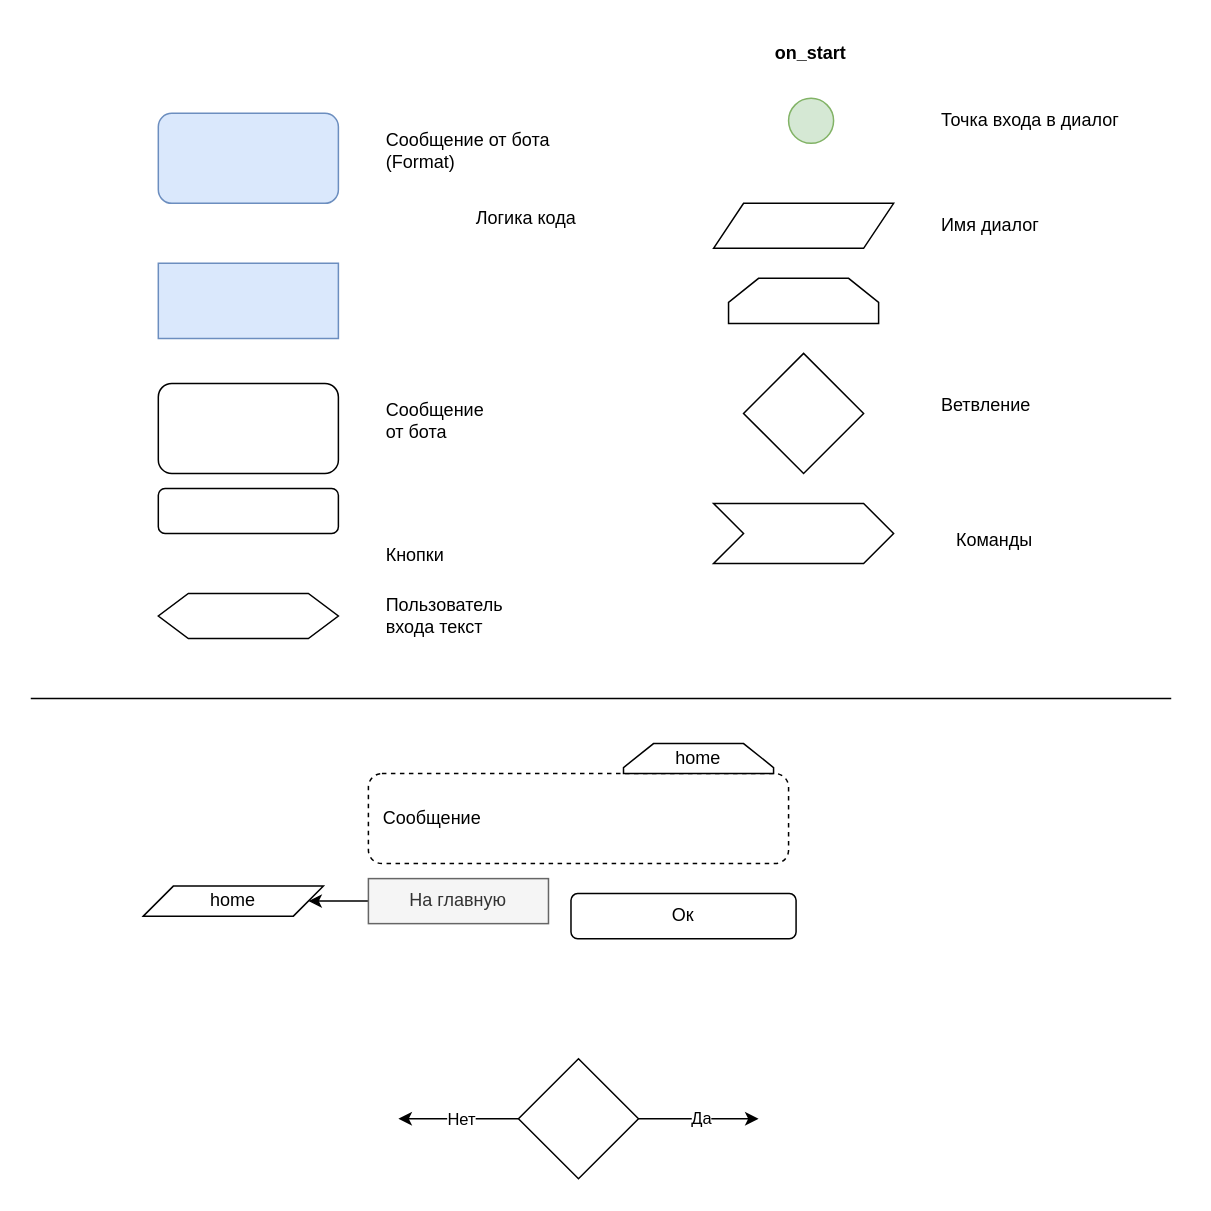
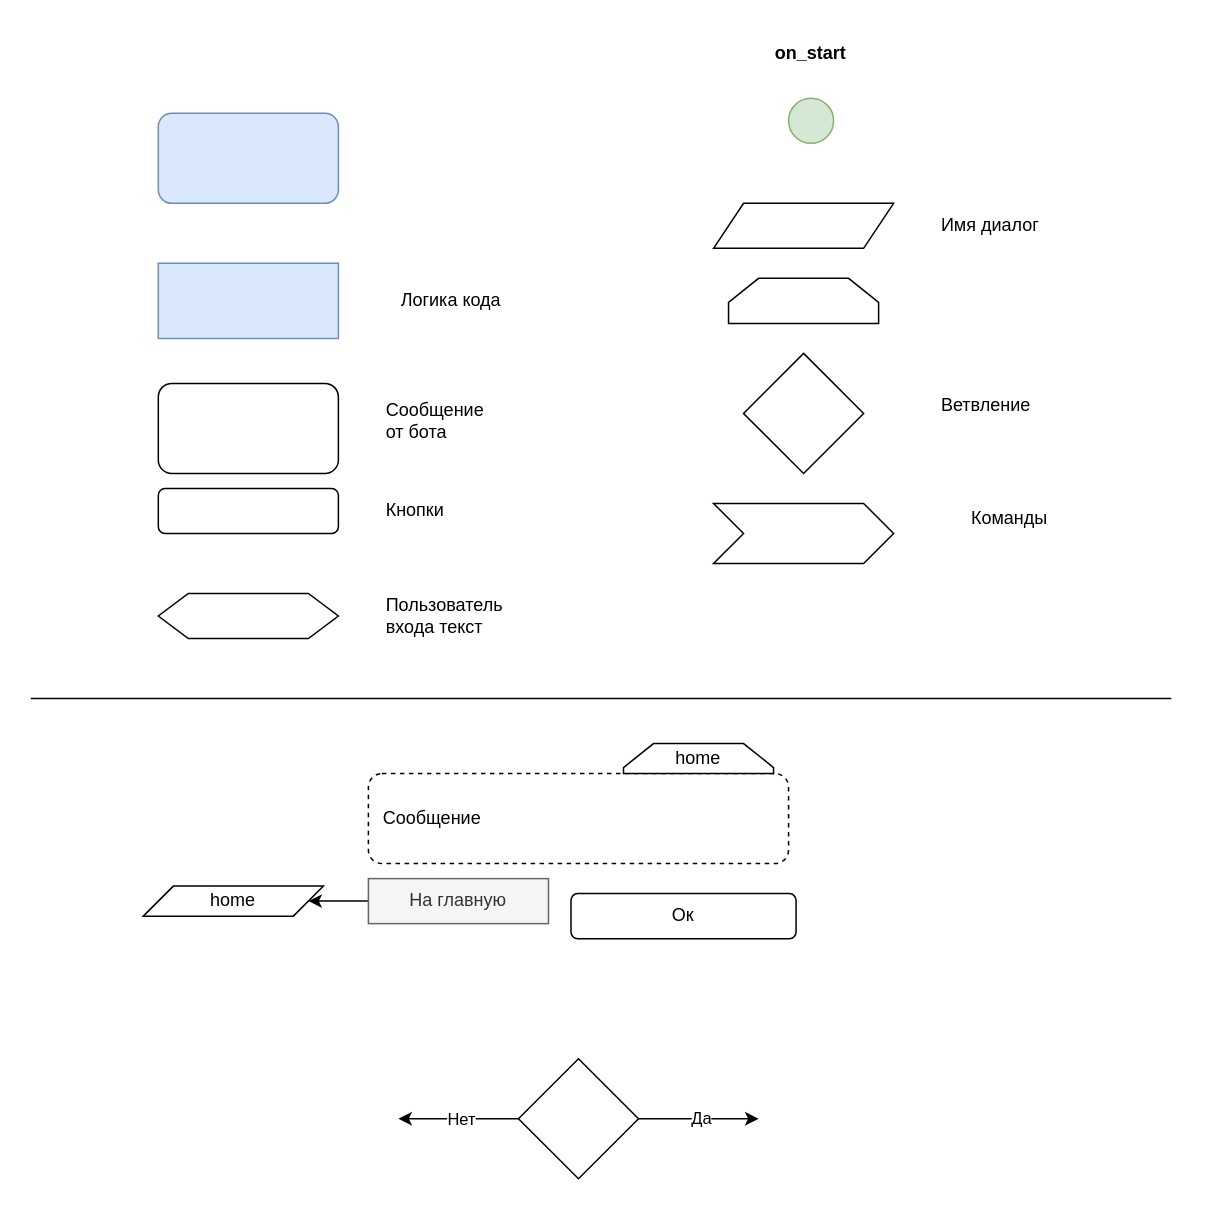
(1058, 121) -> none
(488, 151) -> none
(533, 218) -> (458, 301)
(1066, 541) -> (1081, 518)
(428, 556) -> (428, 511)
